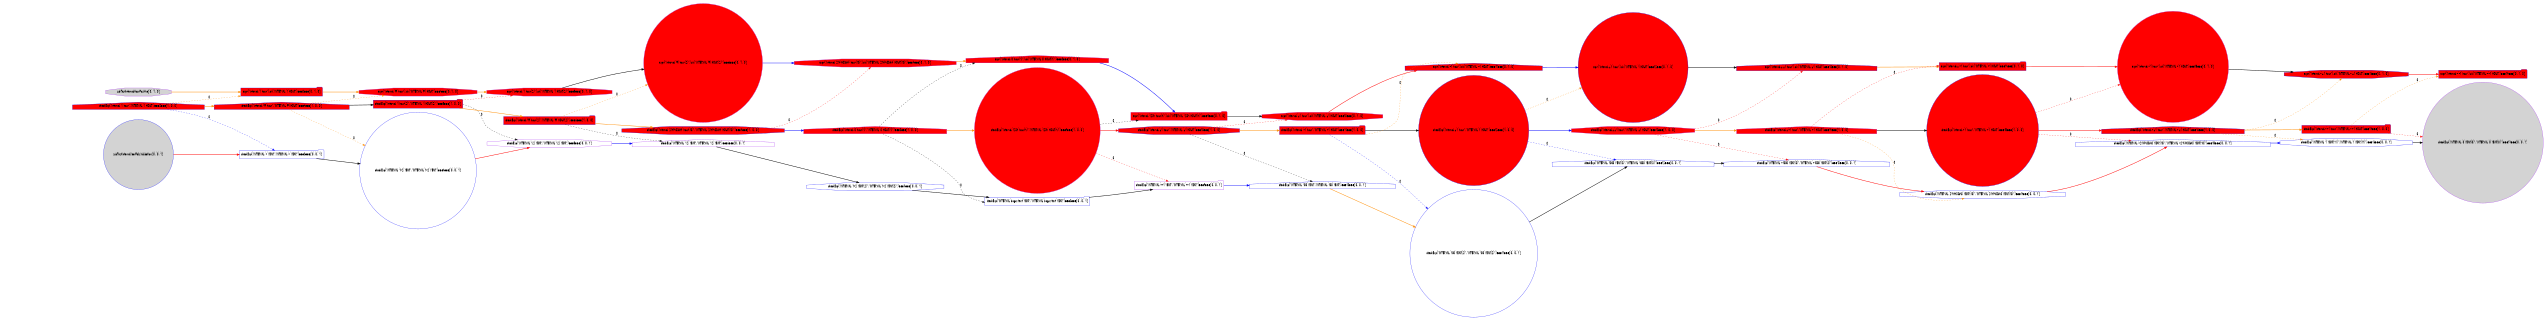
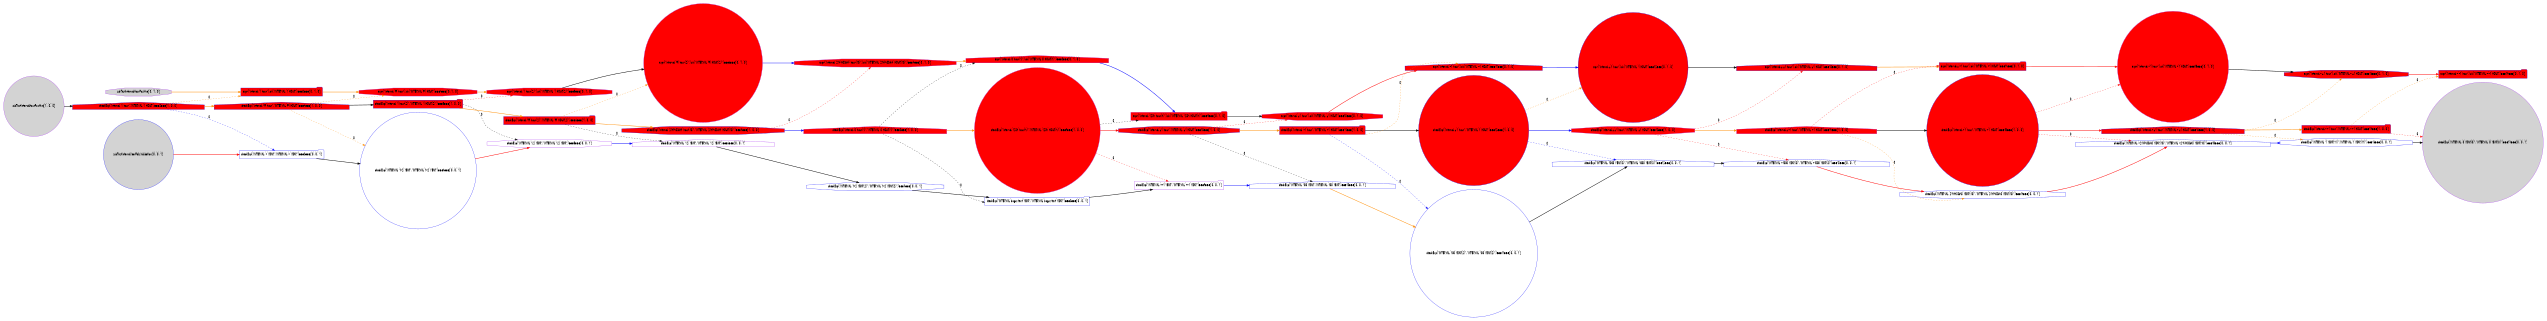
none -> (34, 106)
